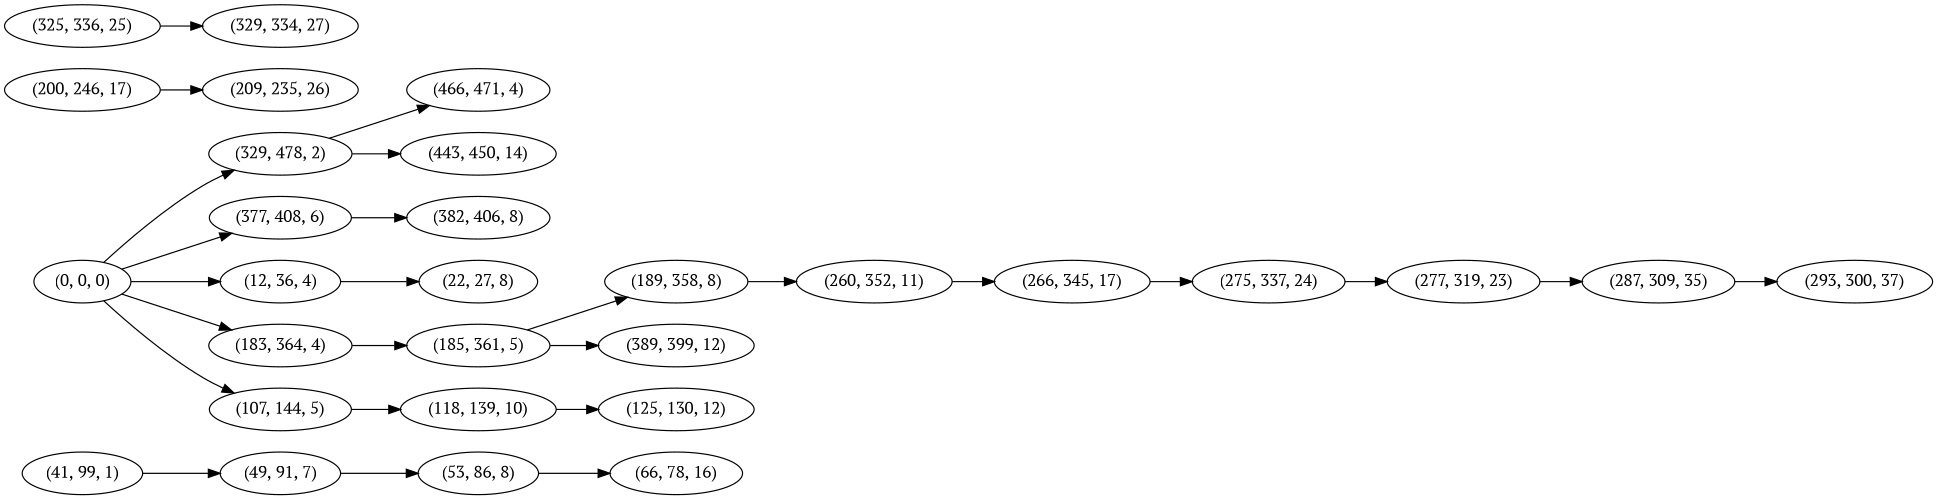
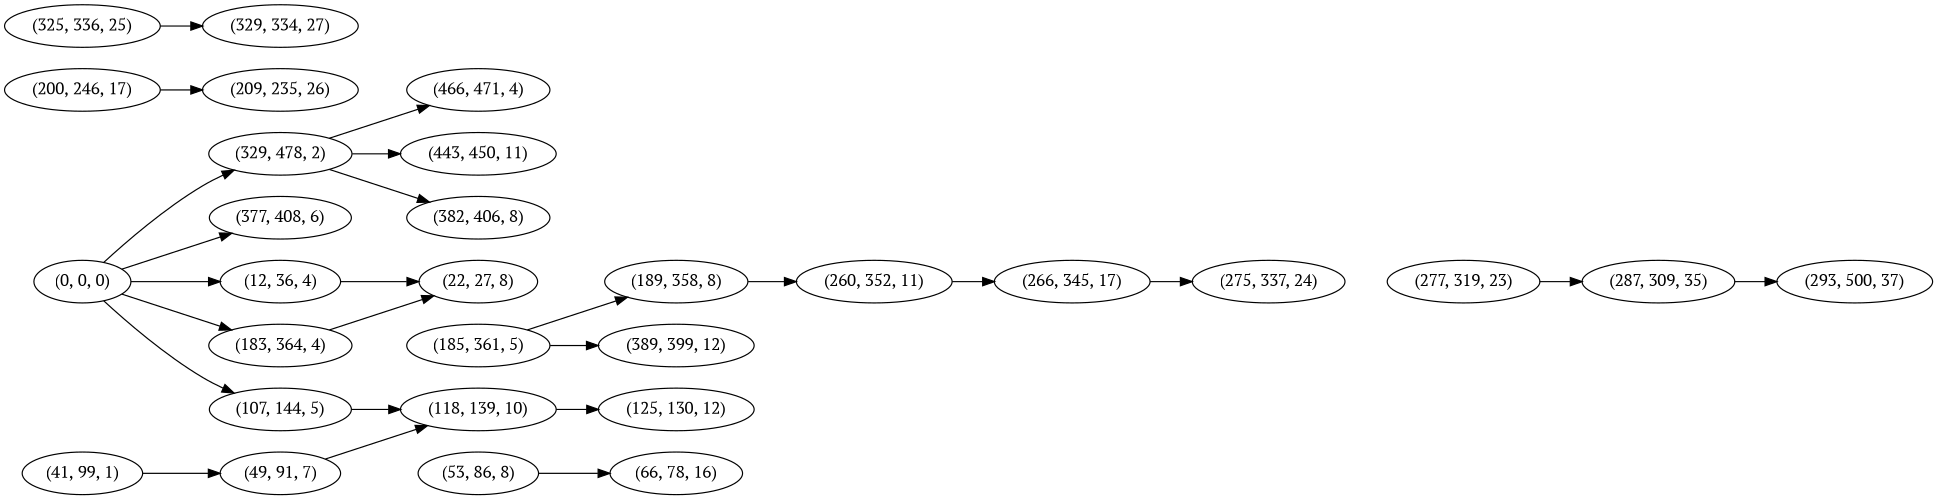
(478, 154) -> (478, 154)
(373, 218) -> (374, 184)
(1360, 282) -> none
(1855, 282) -> (1855, 282)
(373, 346) -> (376, 315)
(373, 473) -> (371, 444)
